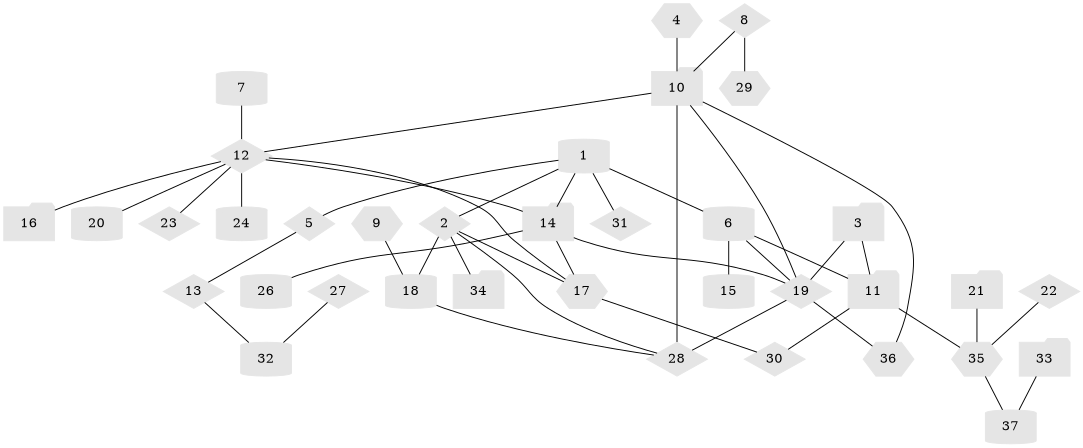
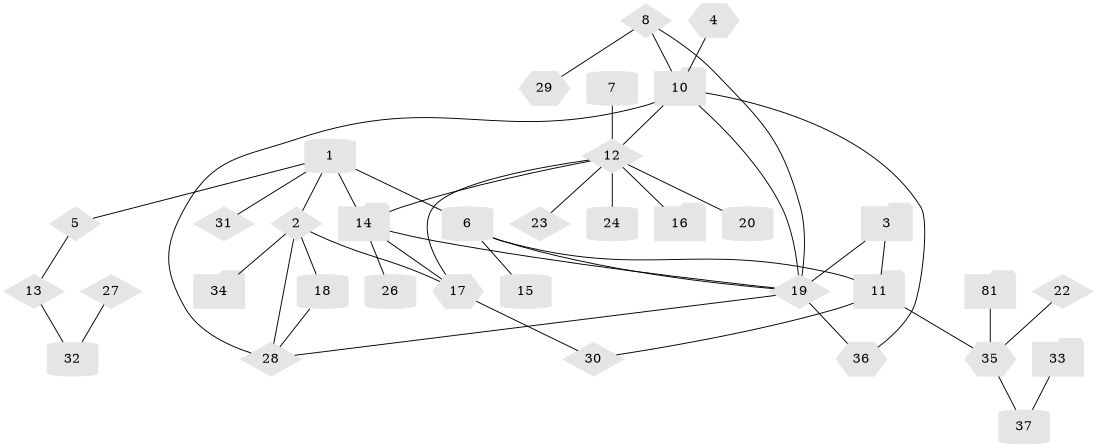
none -> (768, 132)
(377, 224) -> none
(977, 291) -> (990, 291)
